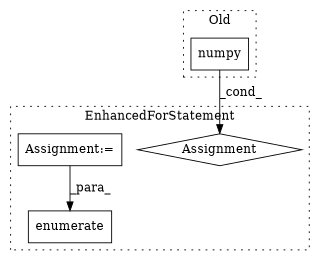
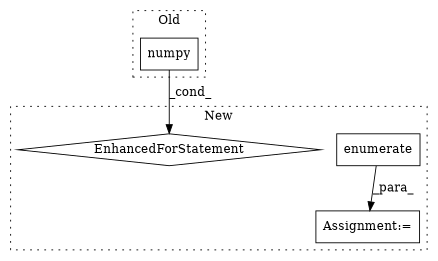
(160, 117) -> (219, 117)
(220, 150) -> (169, 150)
(70, 184) -> (374, 184)
